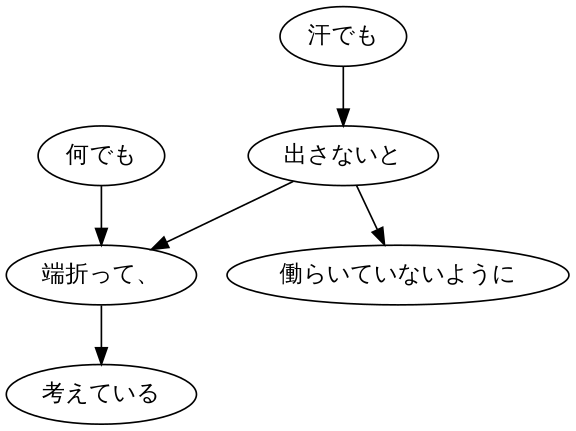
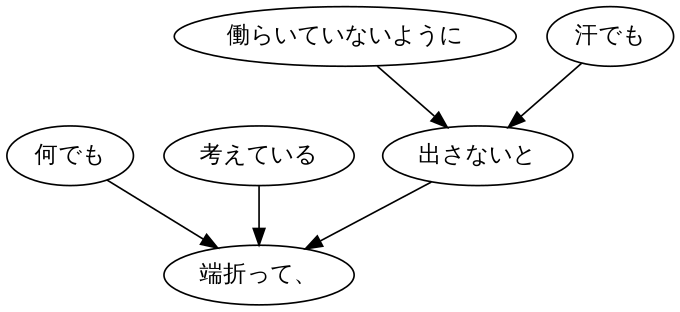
(367, 207) -> (406, 91)
(101, 327) -> (259, 207)
